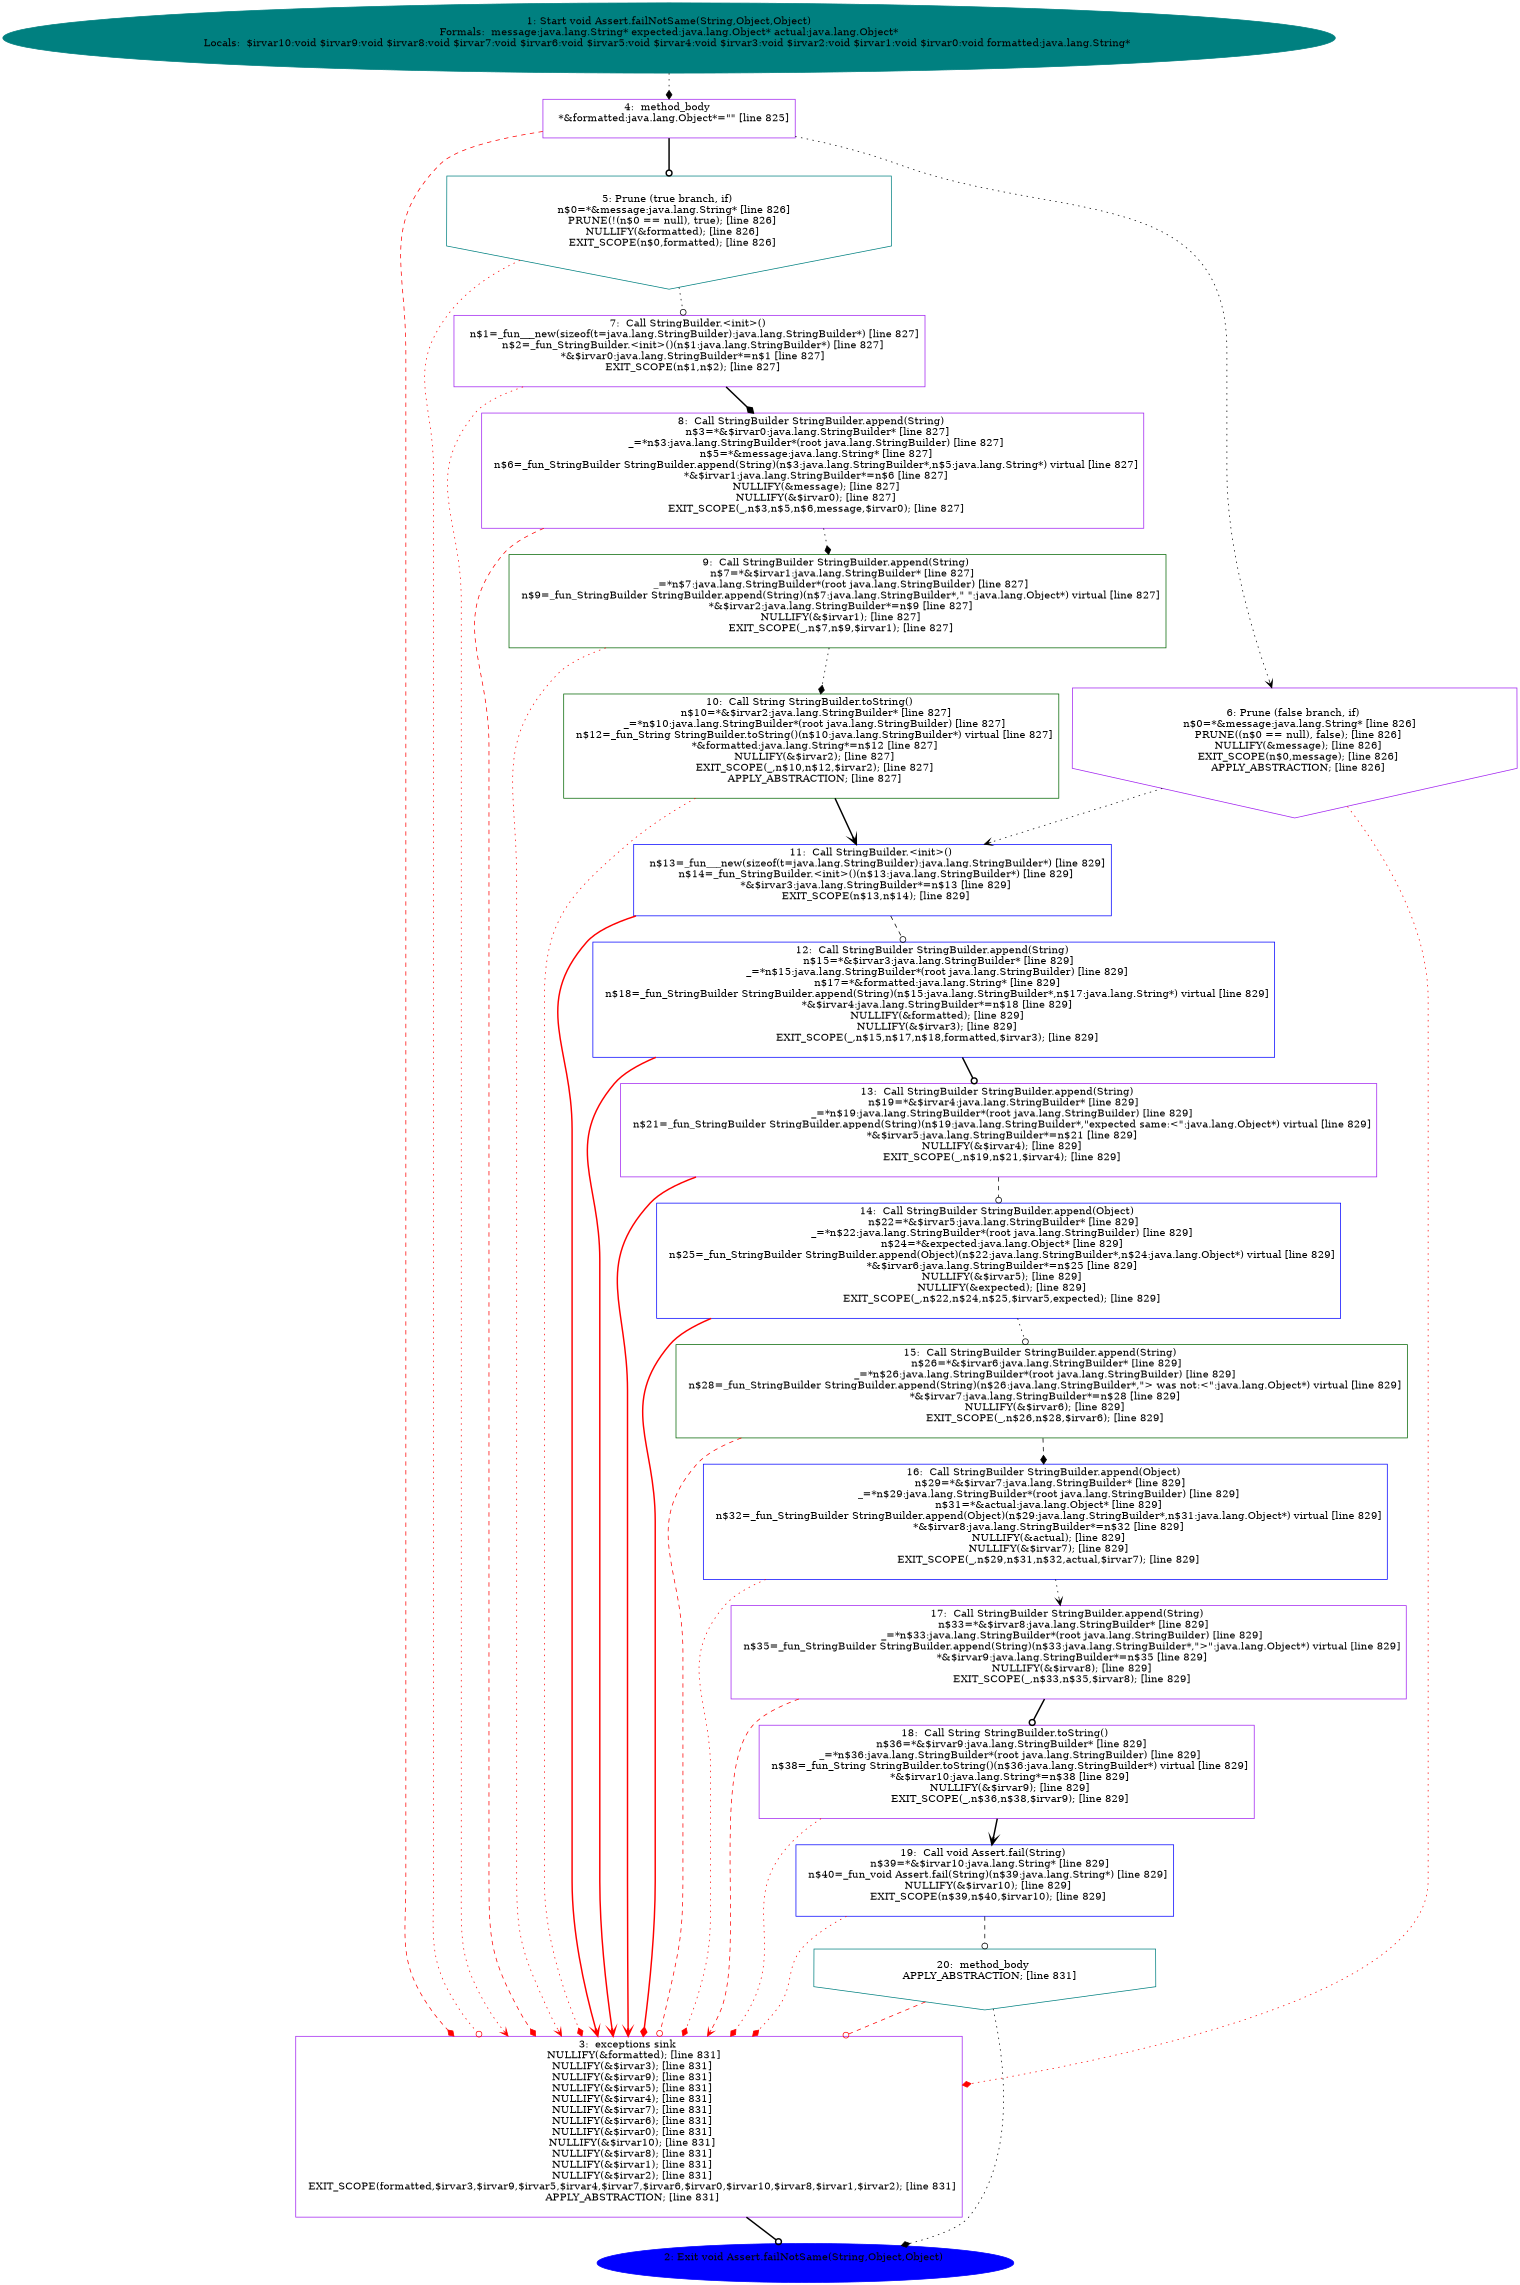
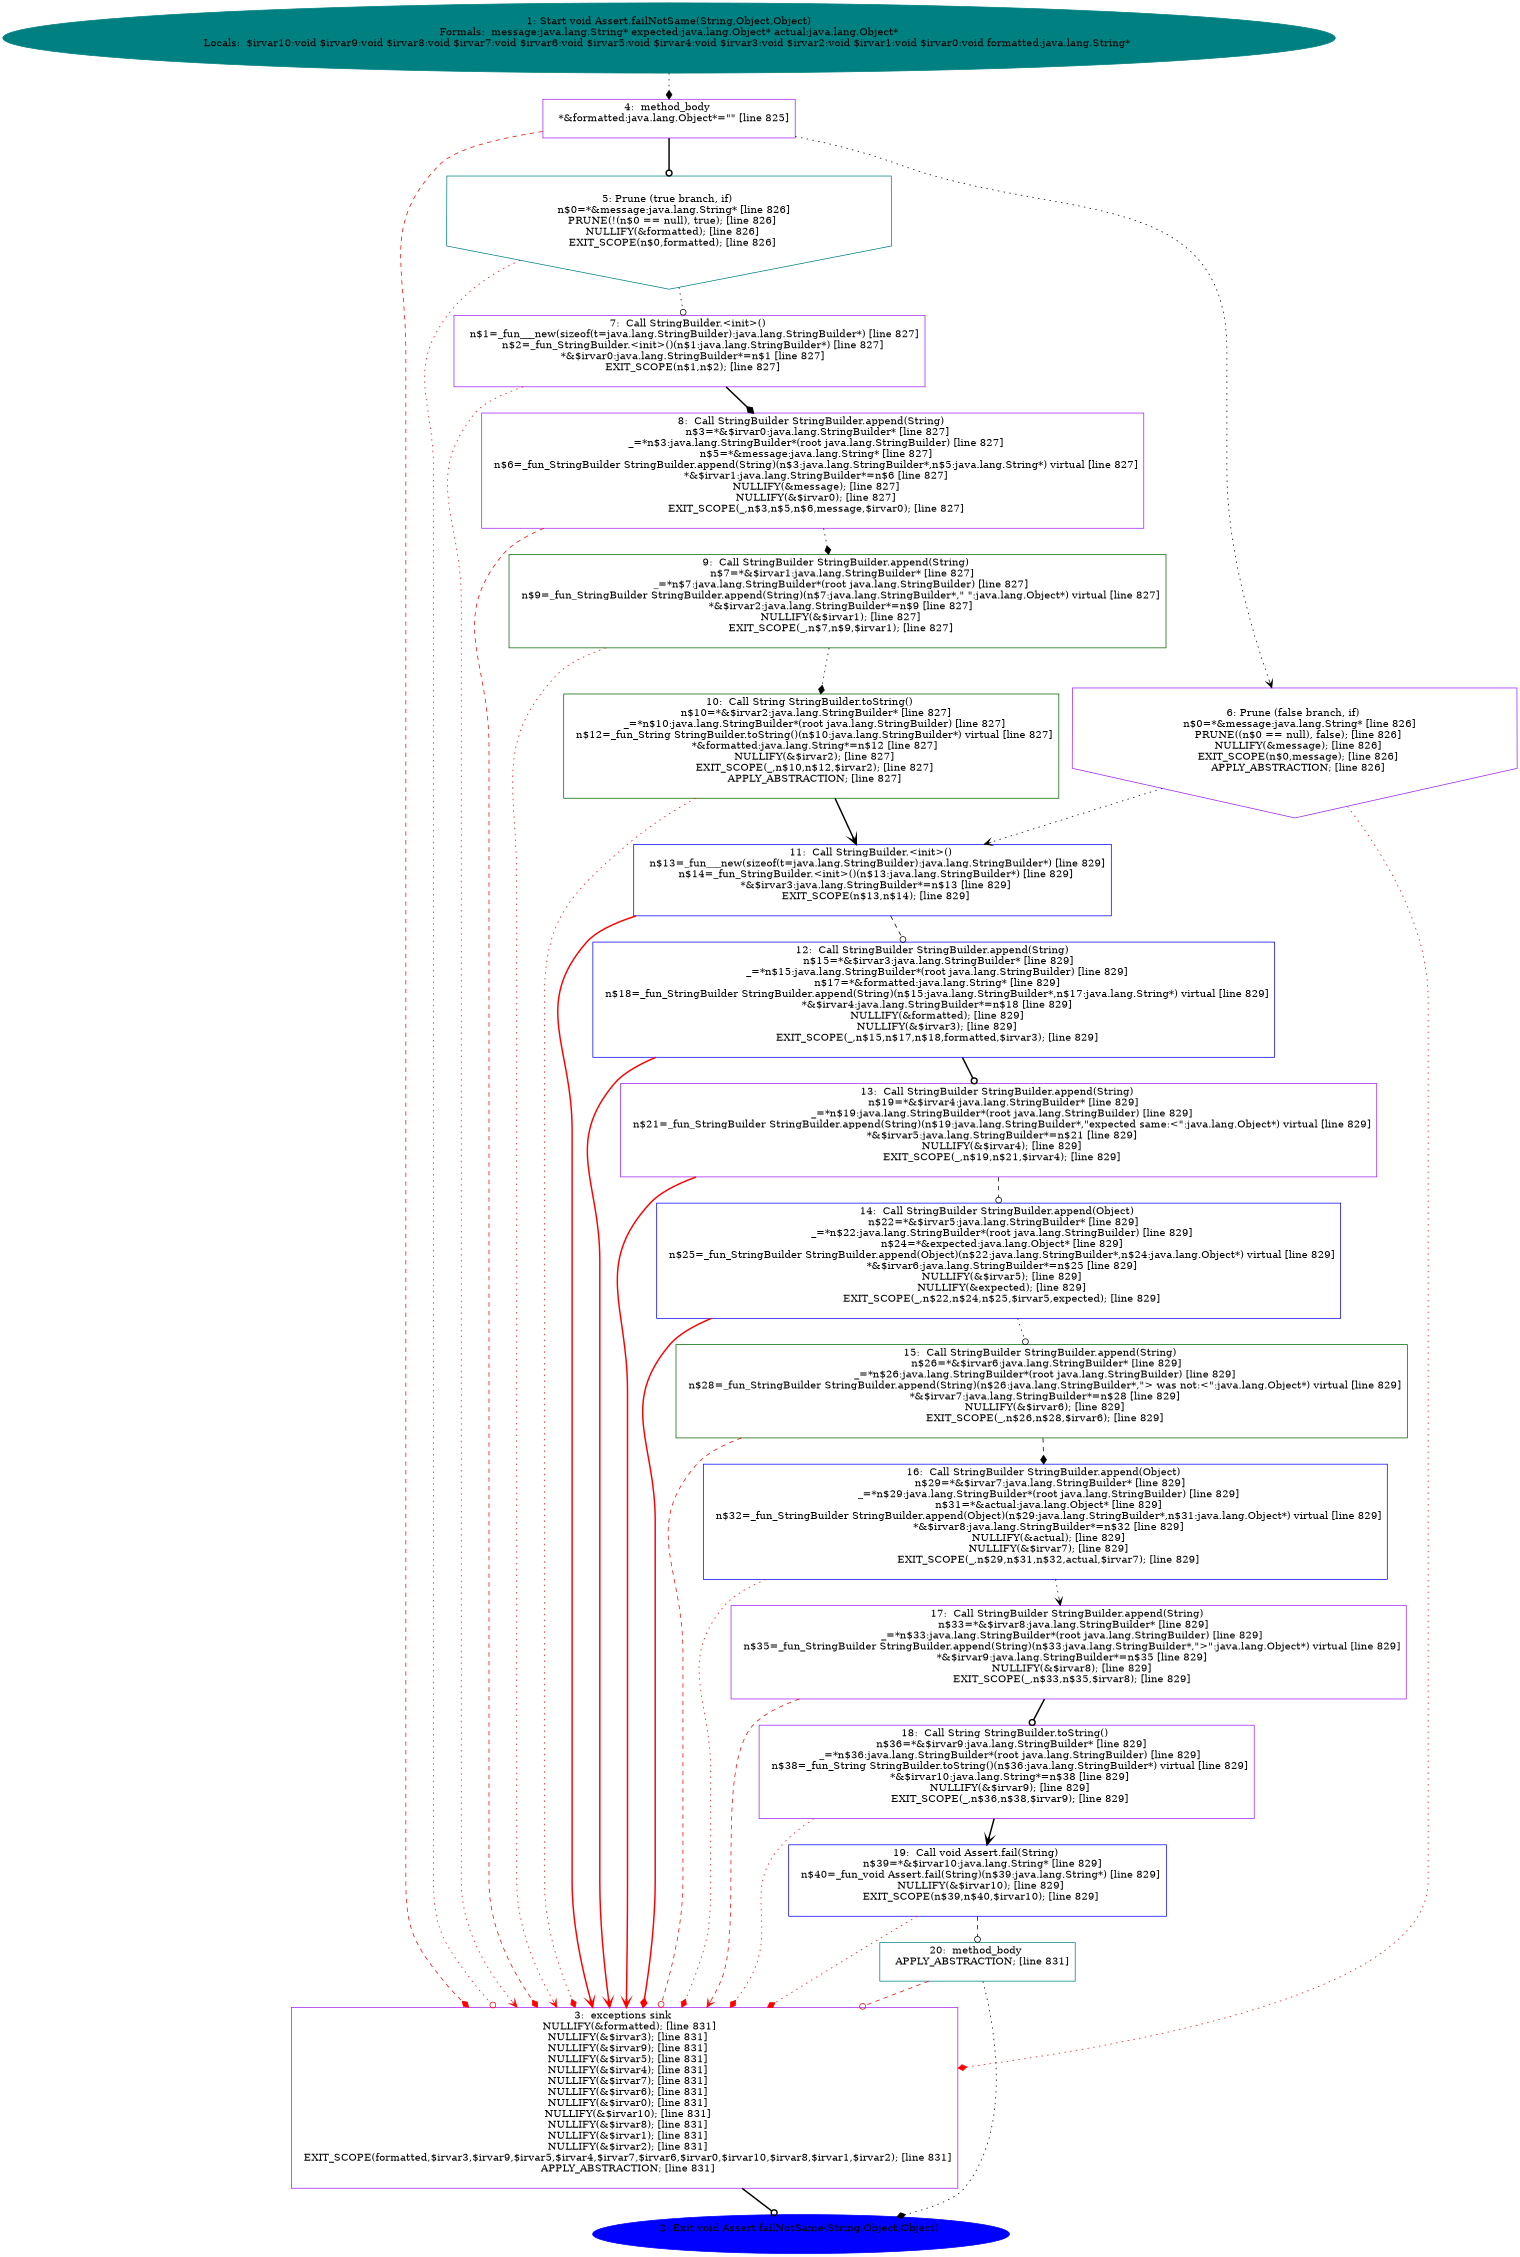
(985, 1976) -> (978, 1962)
